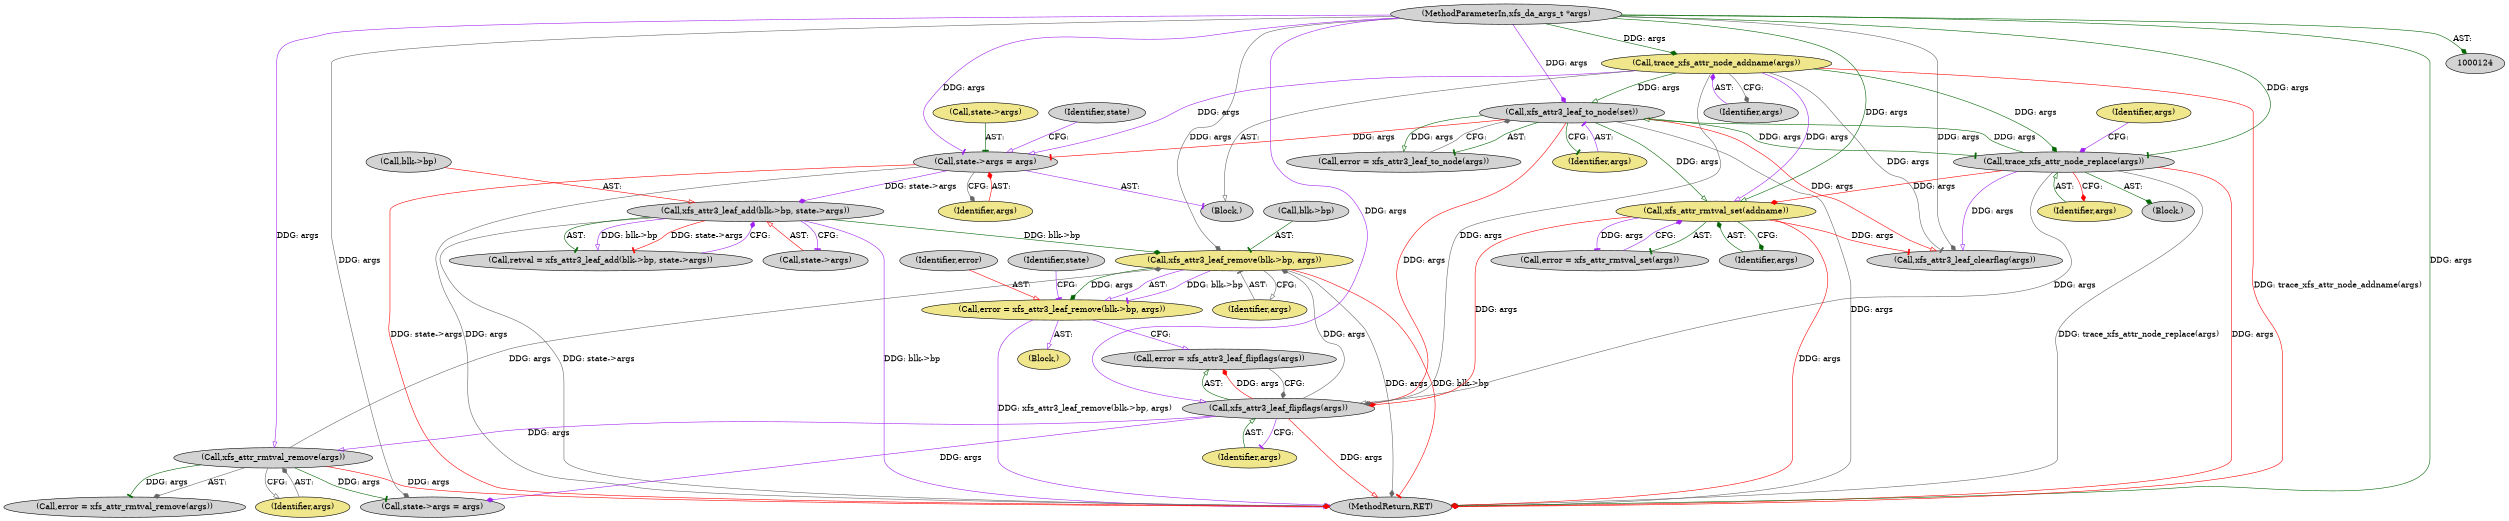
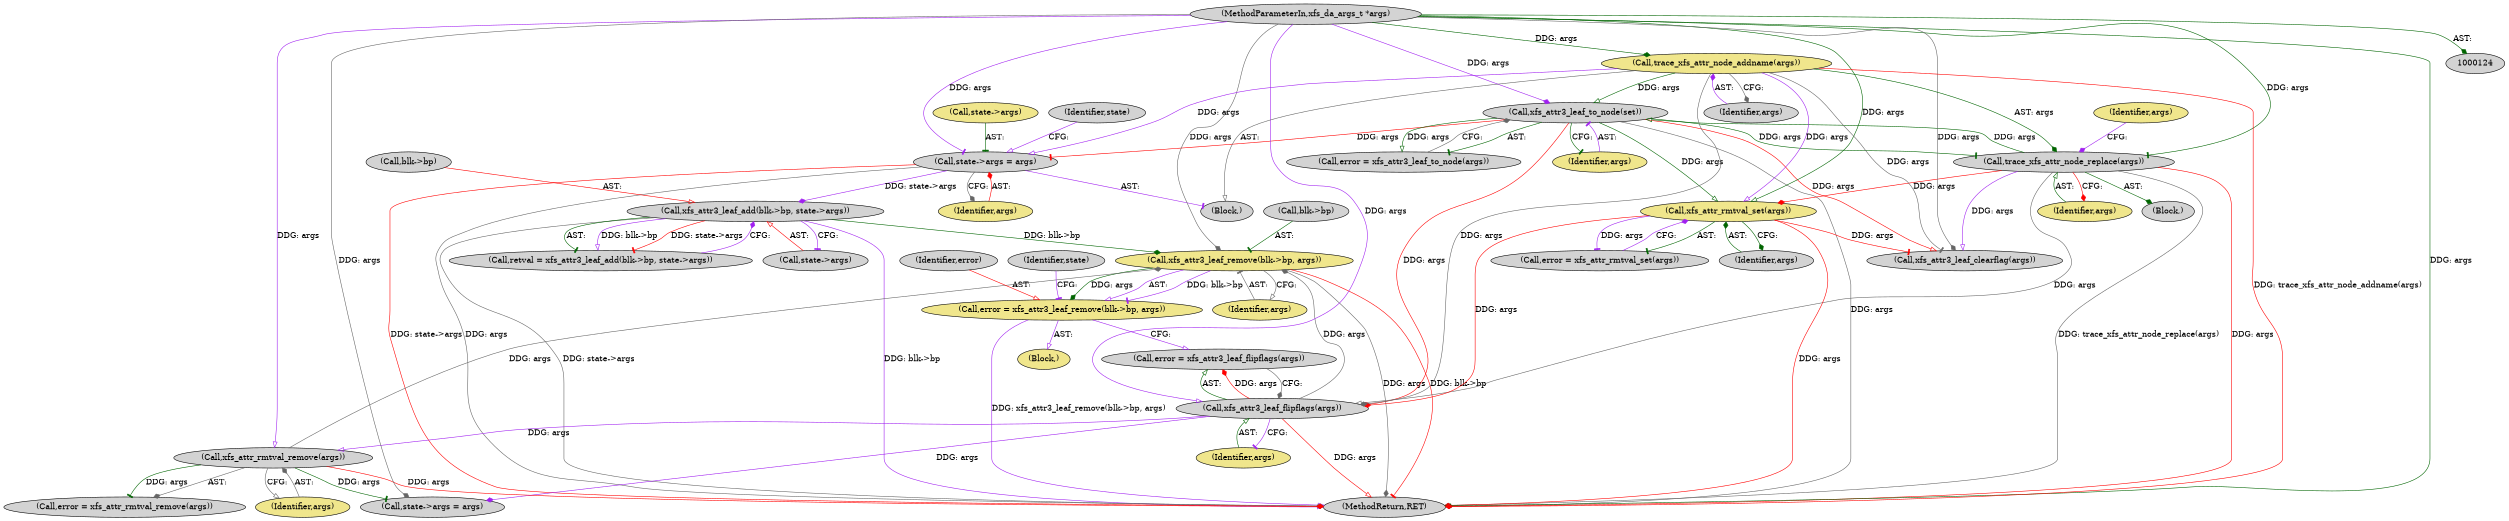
(2036, 113) -> (2034, 113)
(1716, 211) -> (1728, 211)
